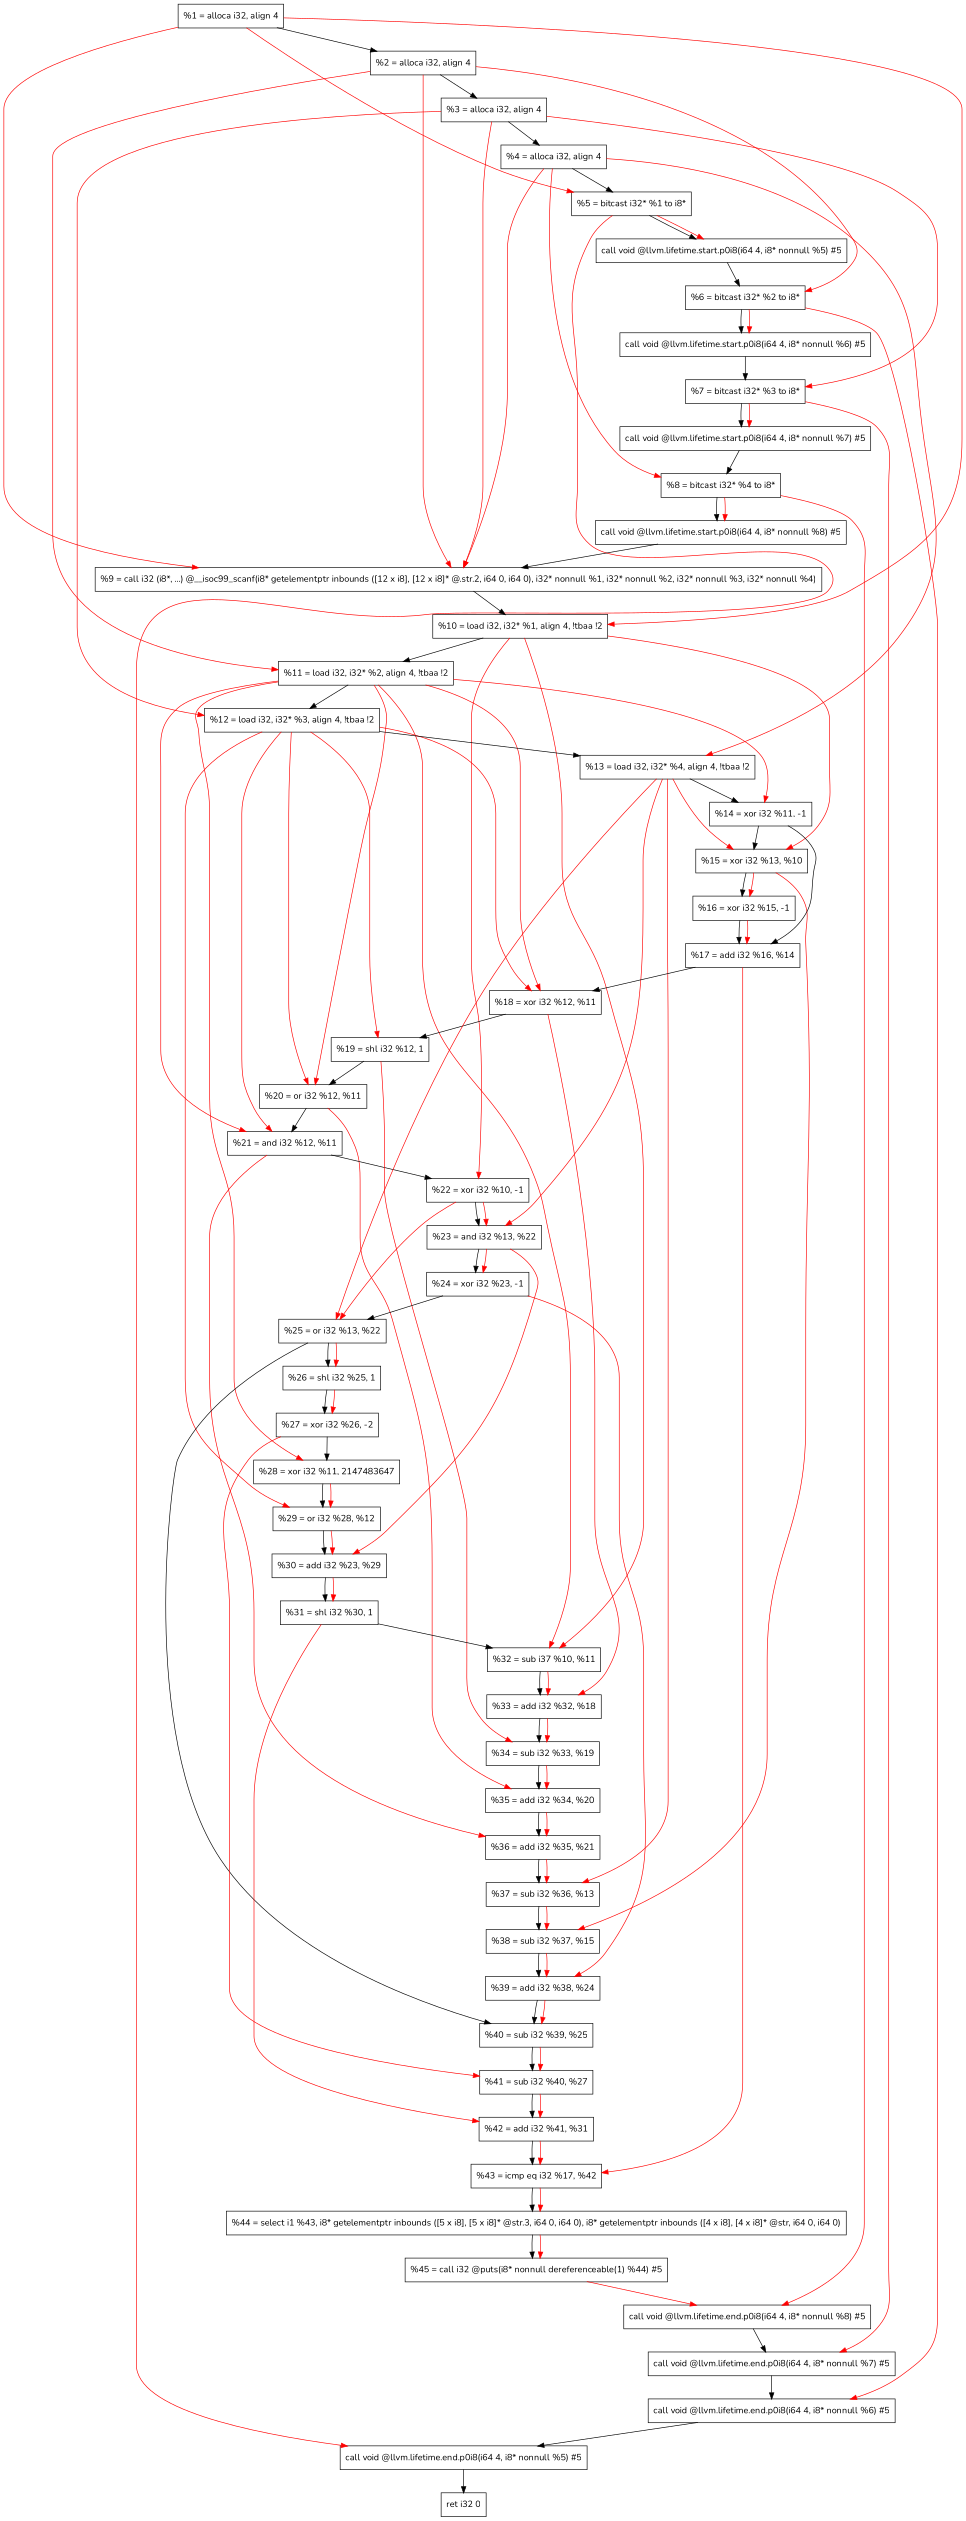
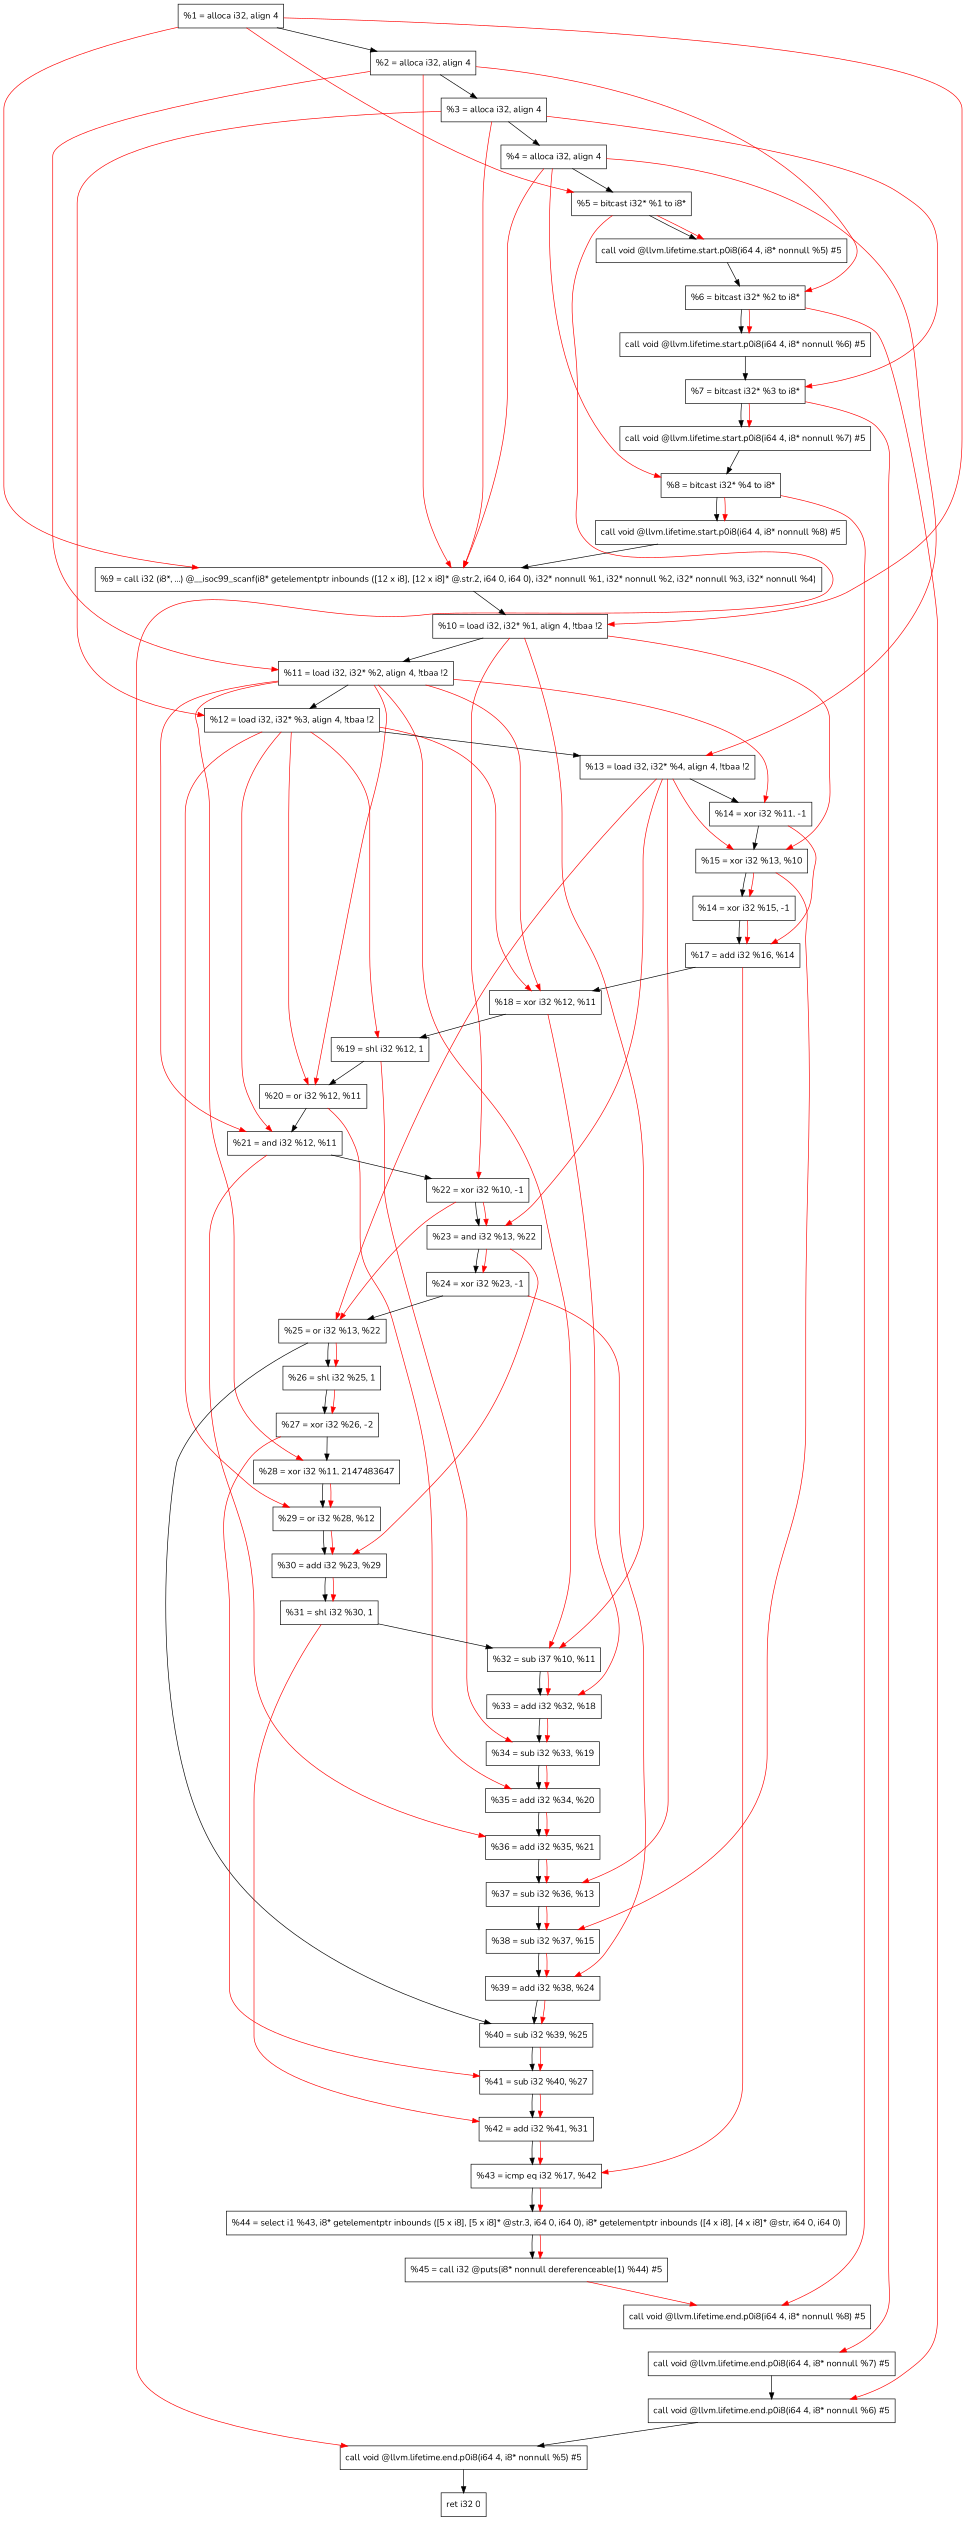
(812, 884) -> (812, 884)
(744, 908) -> (744, 908)
(758, 2338) -> none
